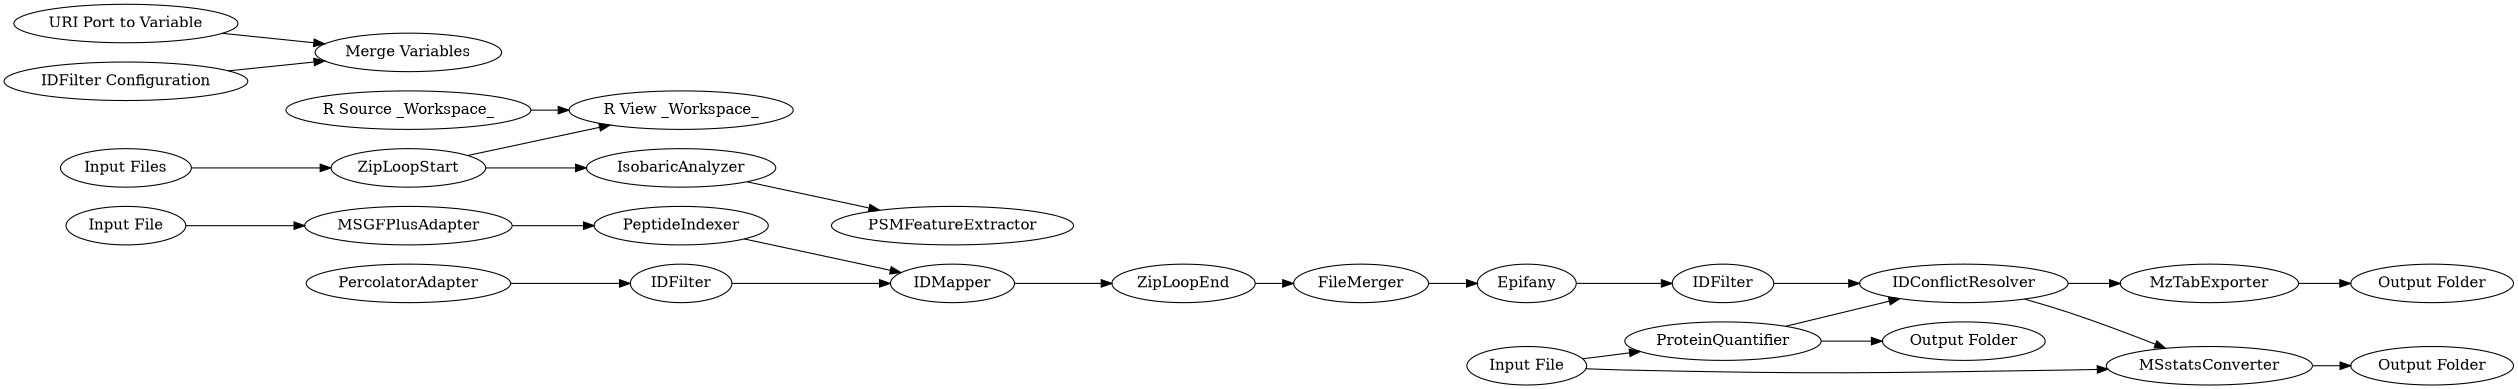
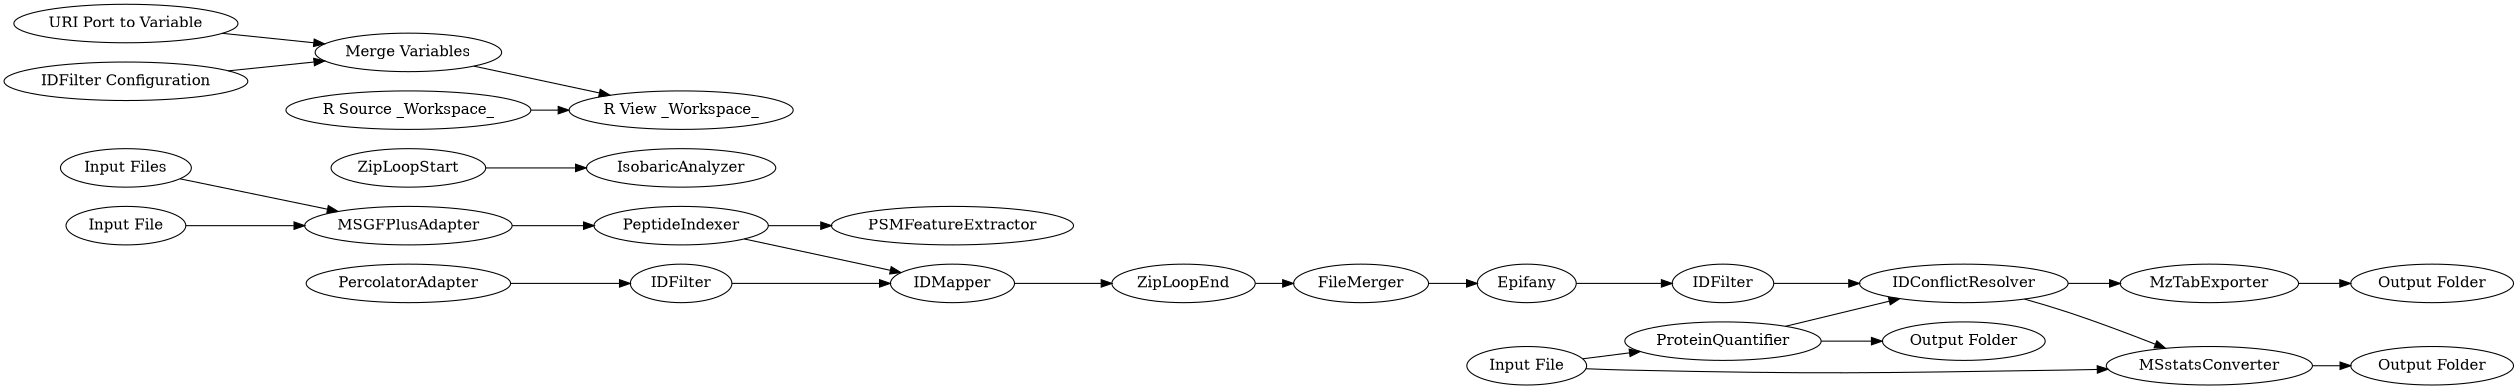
(534, 141) -> (537, 80)
(256, 168) -> (254, 194)
(808, 195) -> (794, 226)
